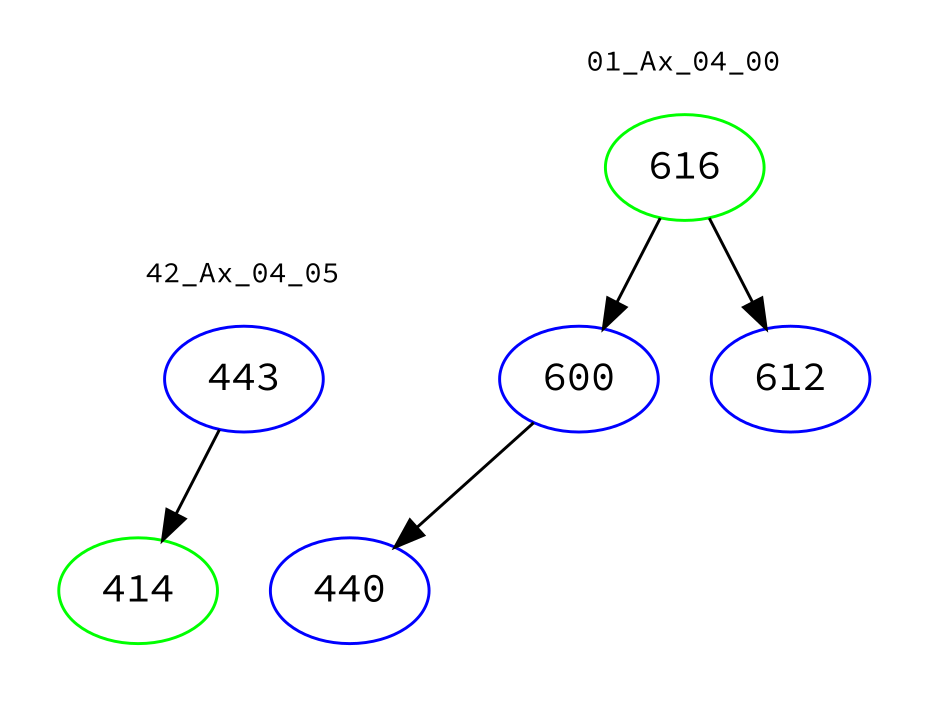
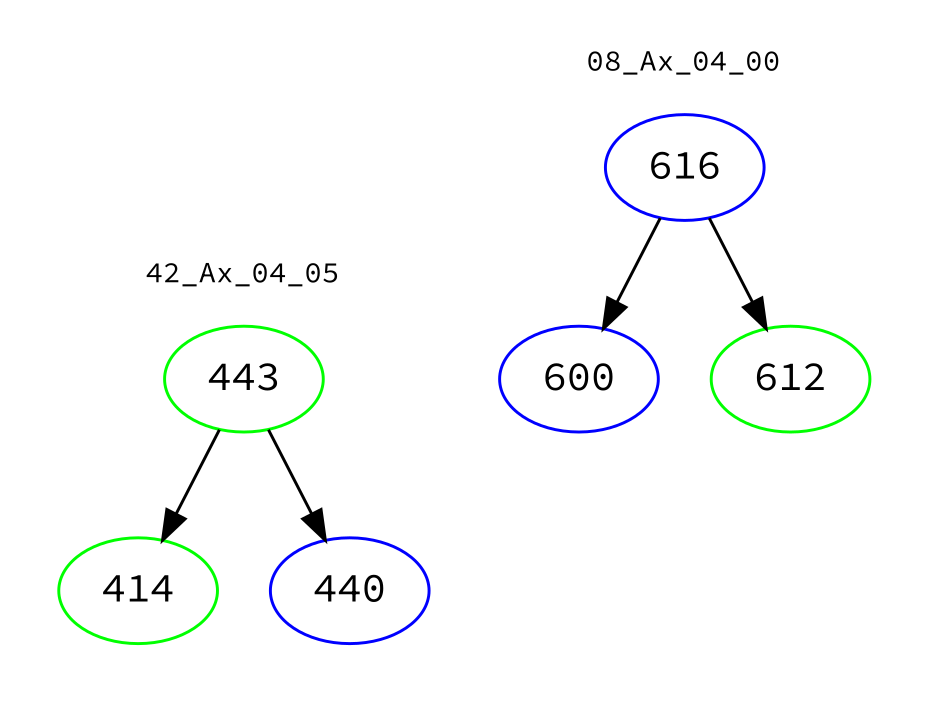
(685, 63) -> (685, 63)
(685, 168) -> (685, 168)
(244, 379) -> (244, 379)
(791, 379) -> (791, 379)
(475, 475) -> (290, 472)
